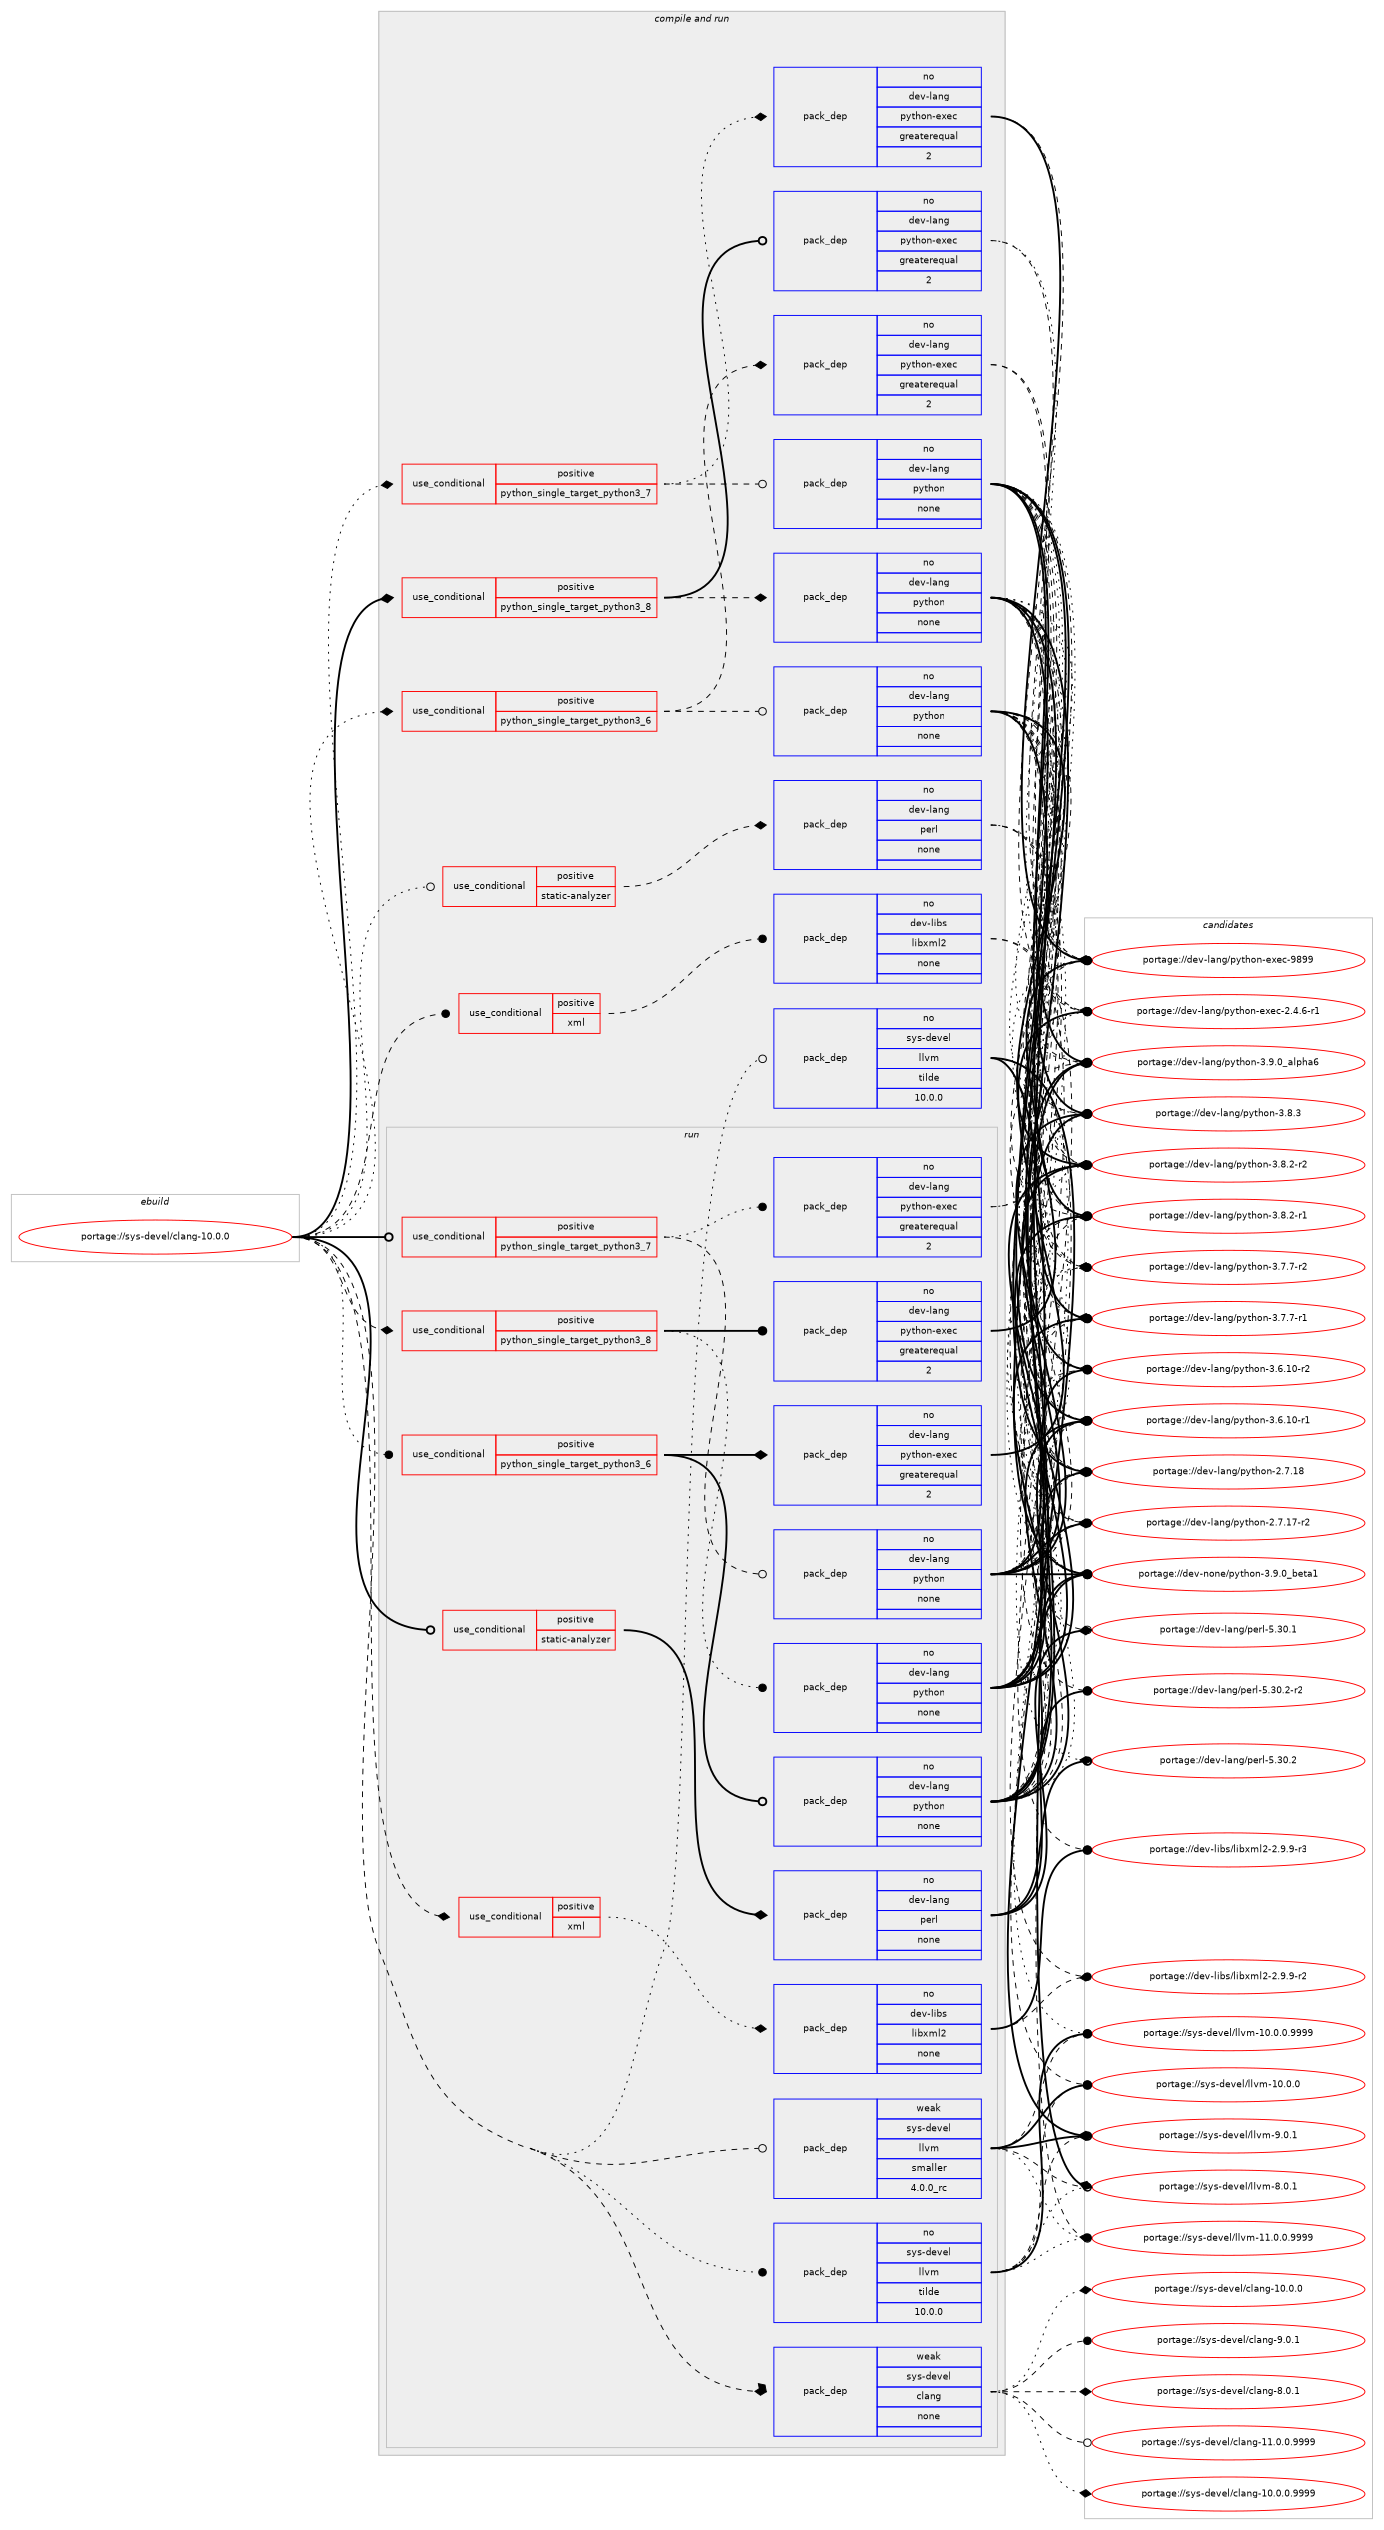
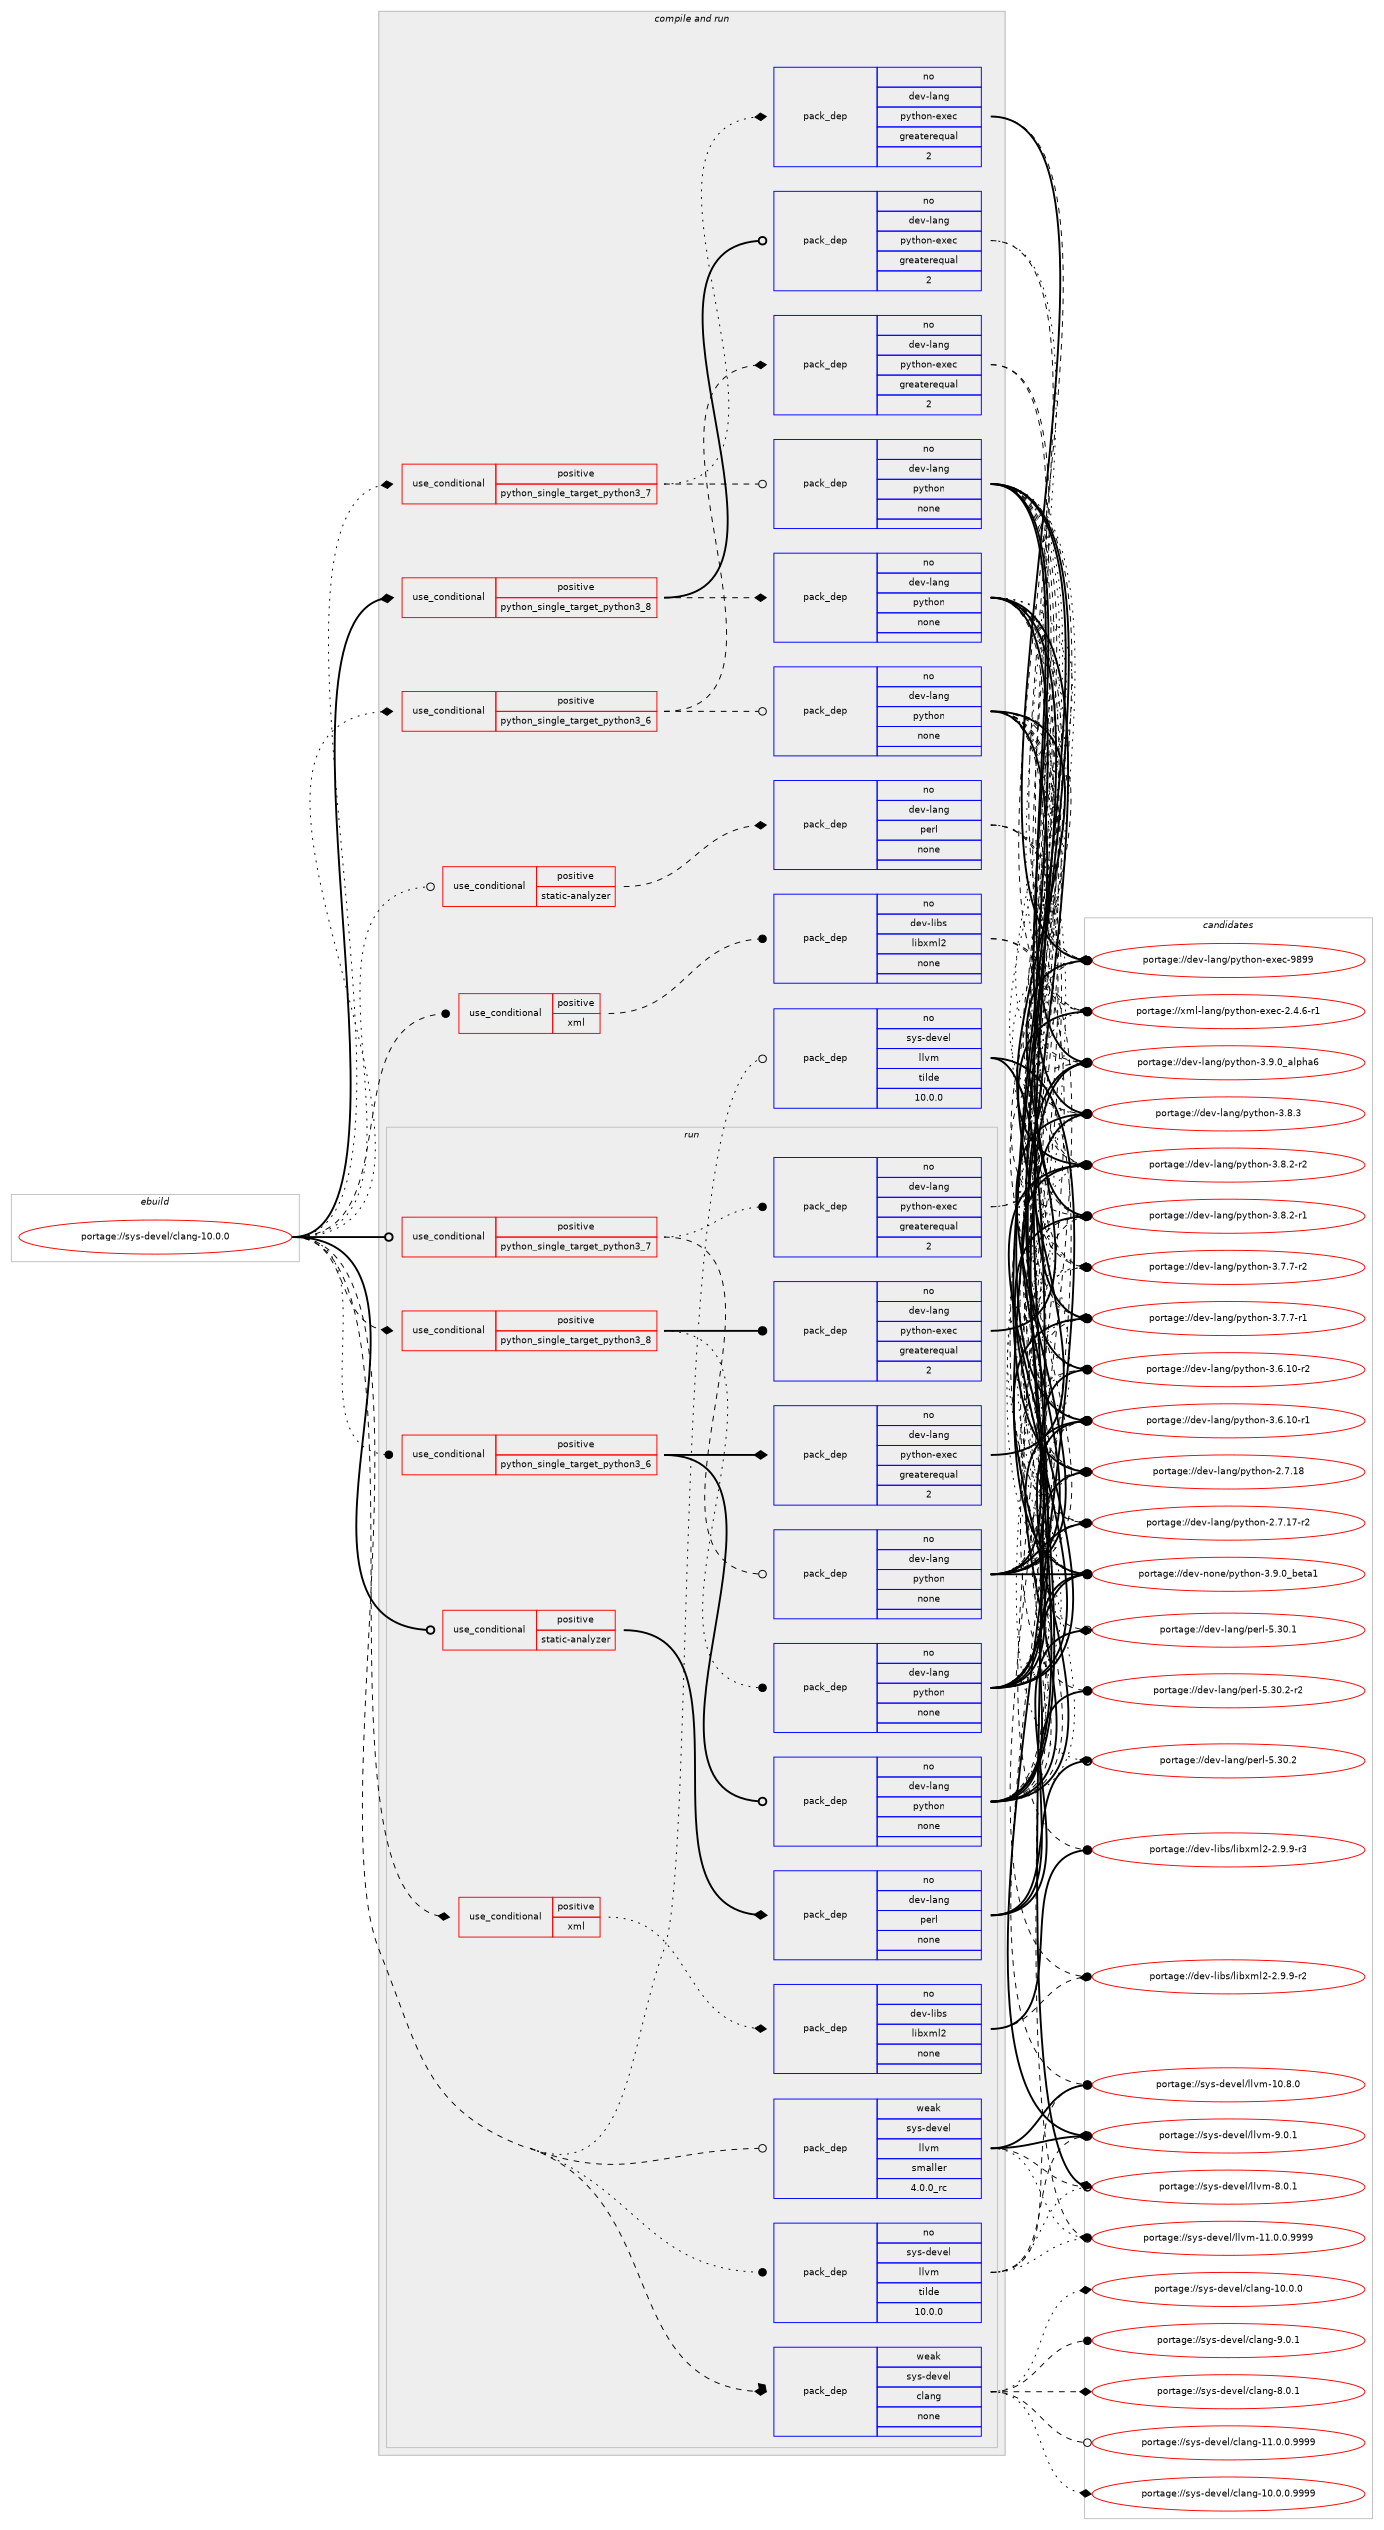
(1229, 1012) -> (1229, 1012)
(1229, 2034) -> none
(1229, 2085) -> (1229, 2085)
